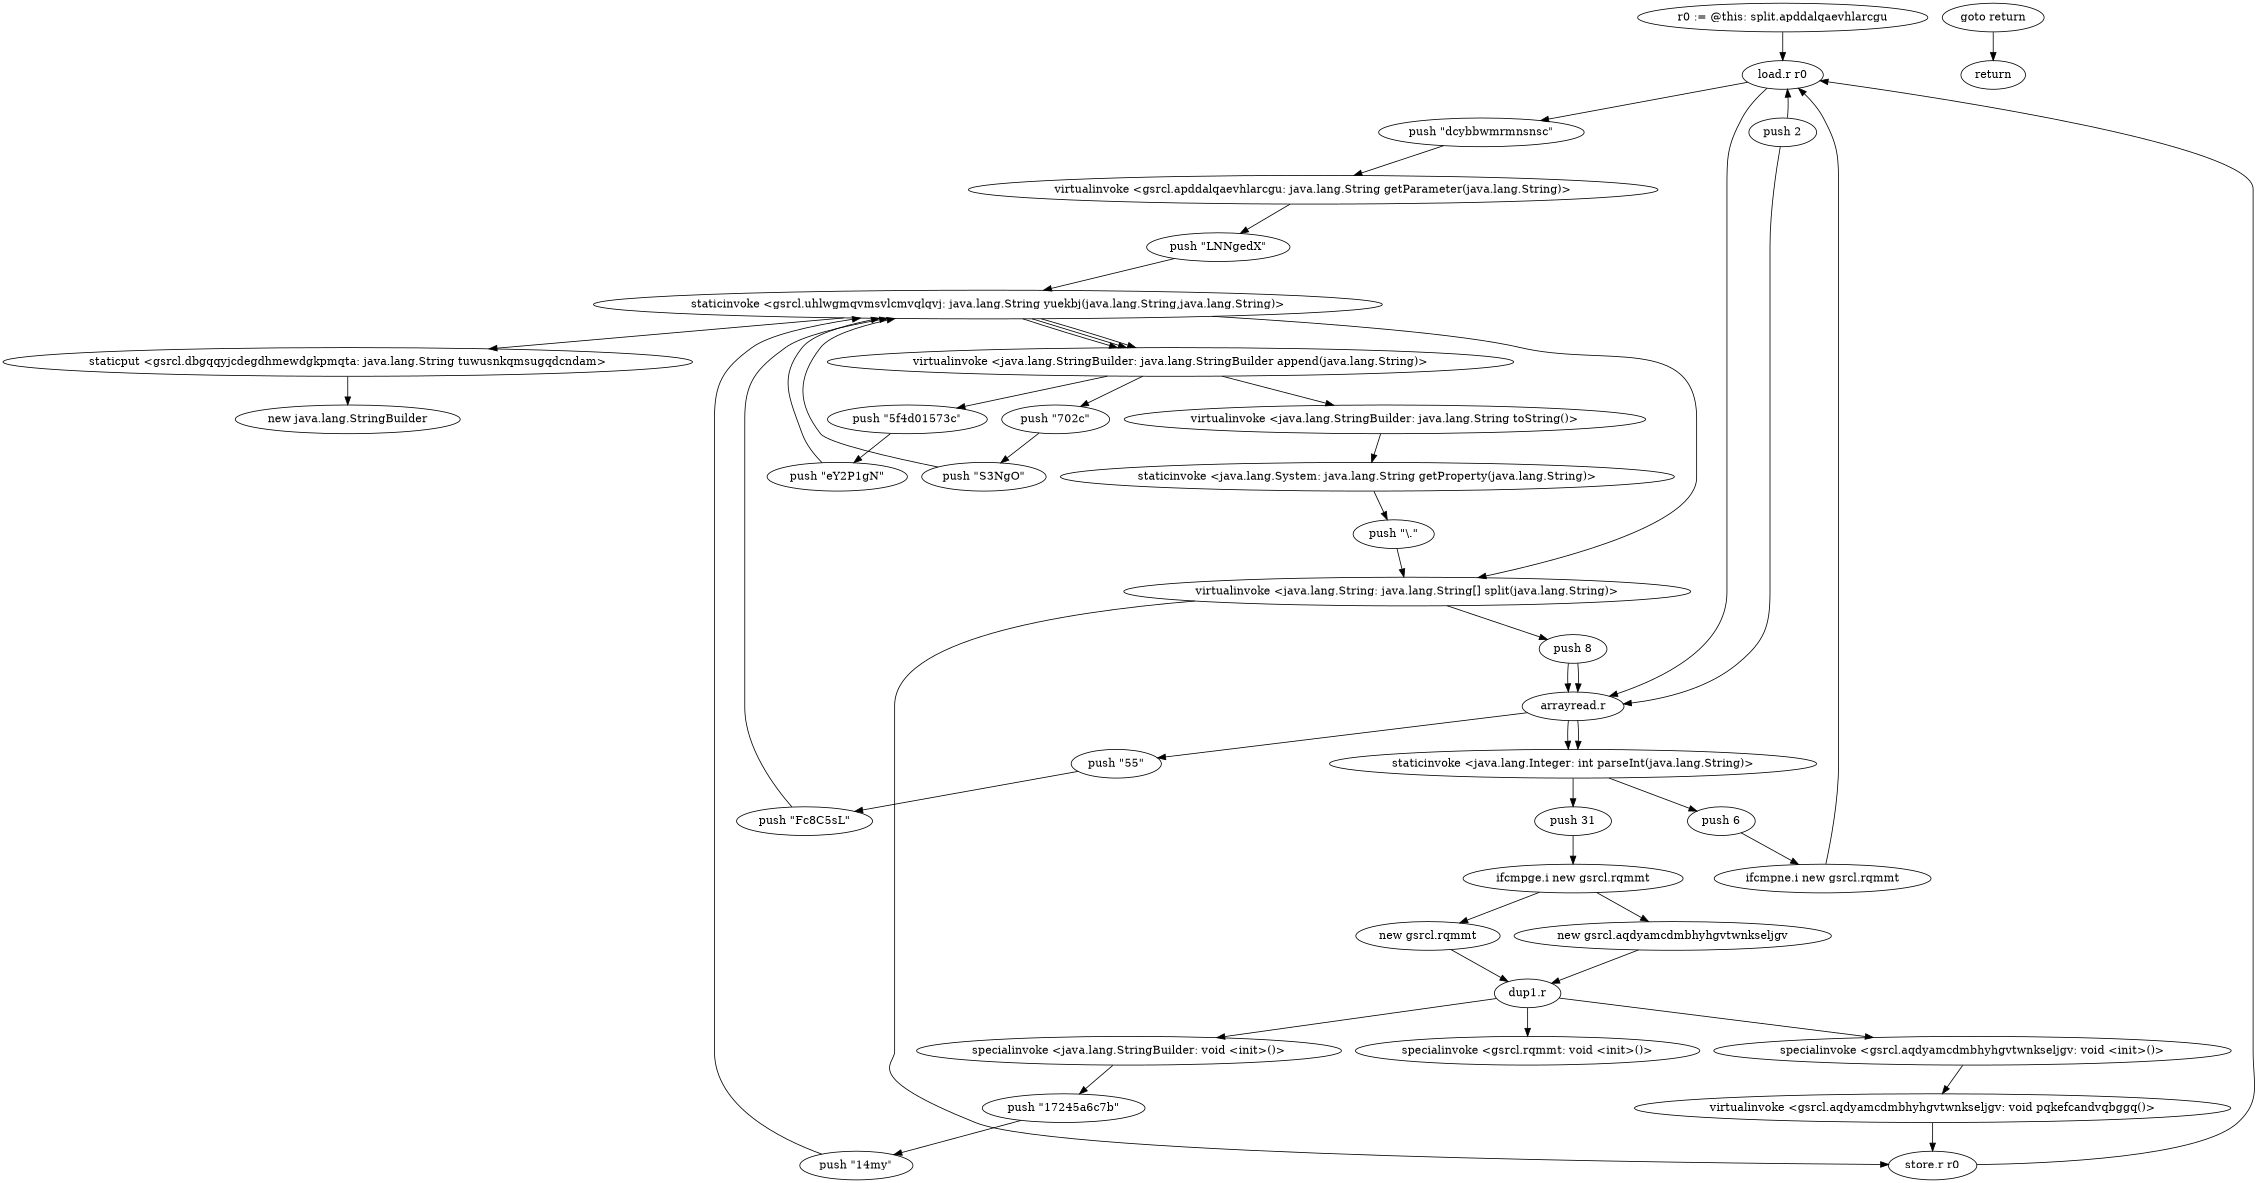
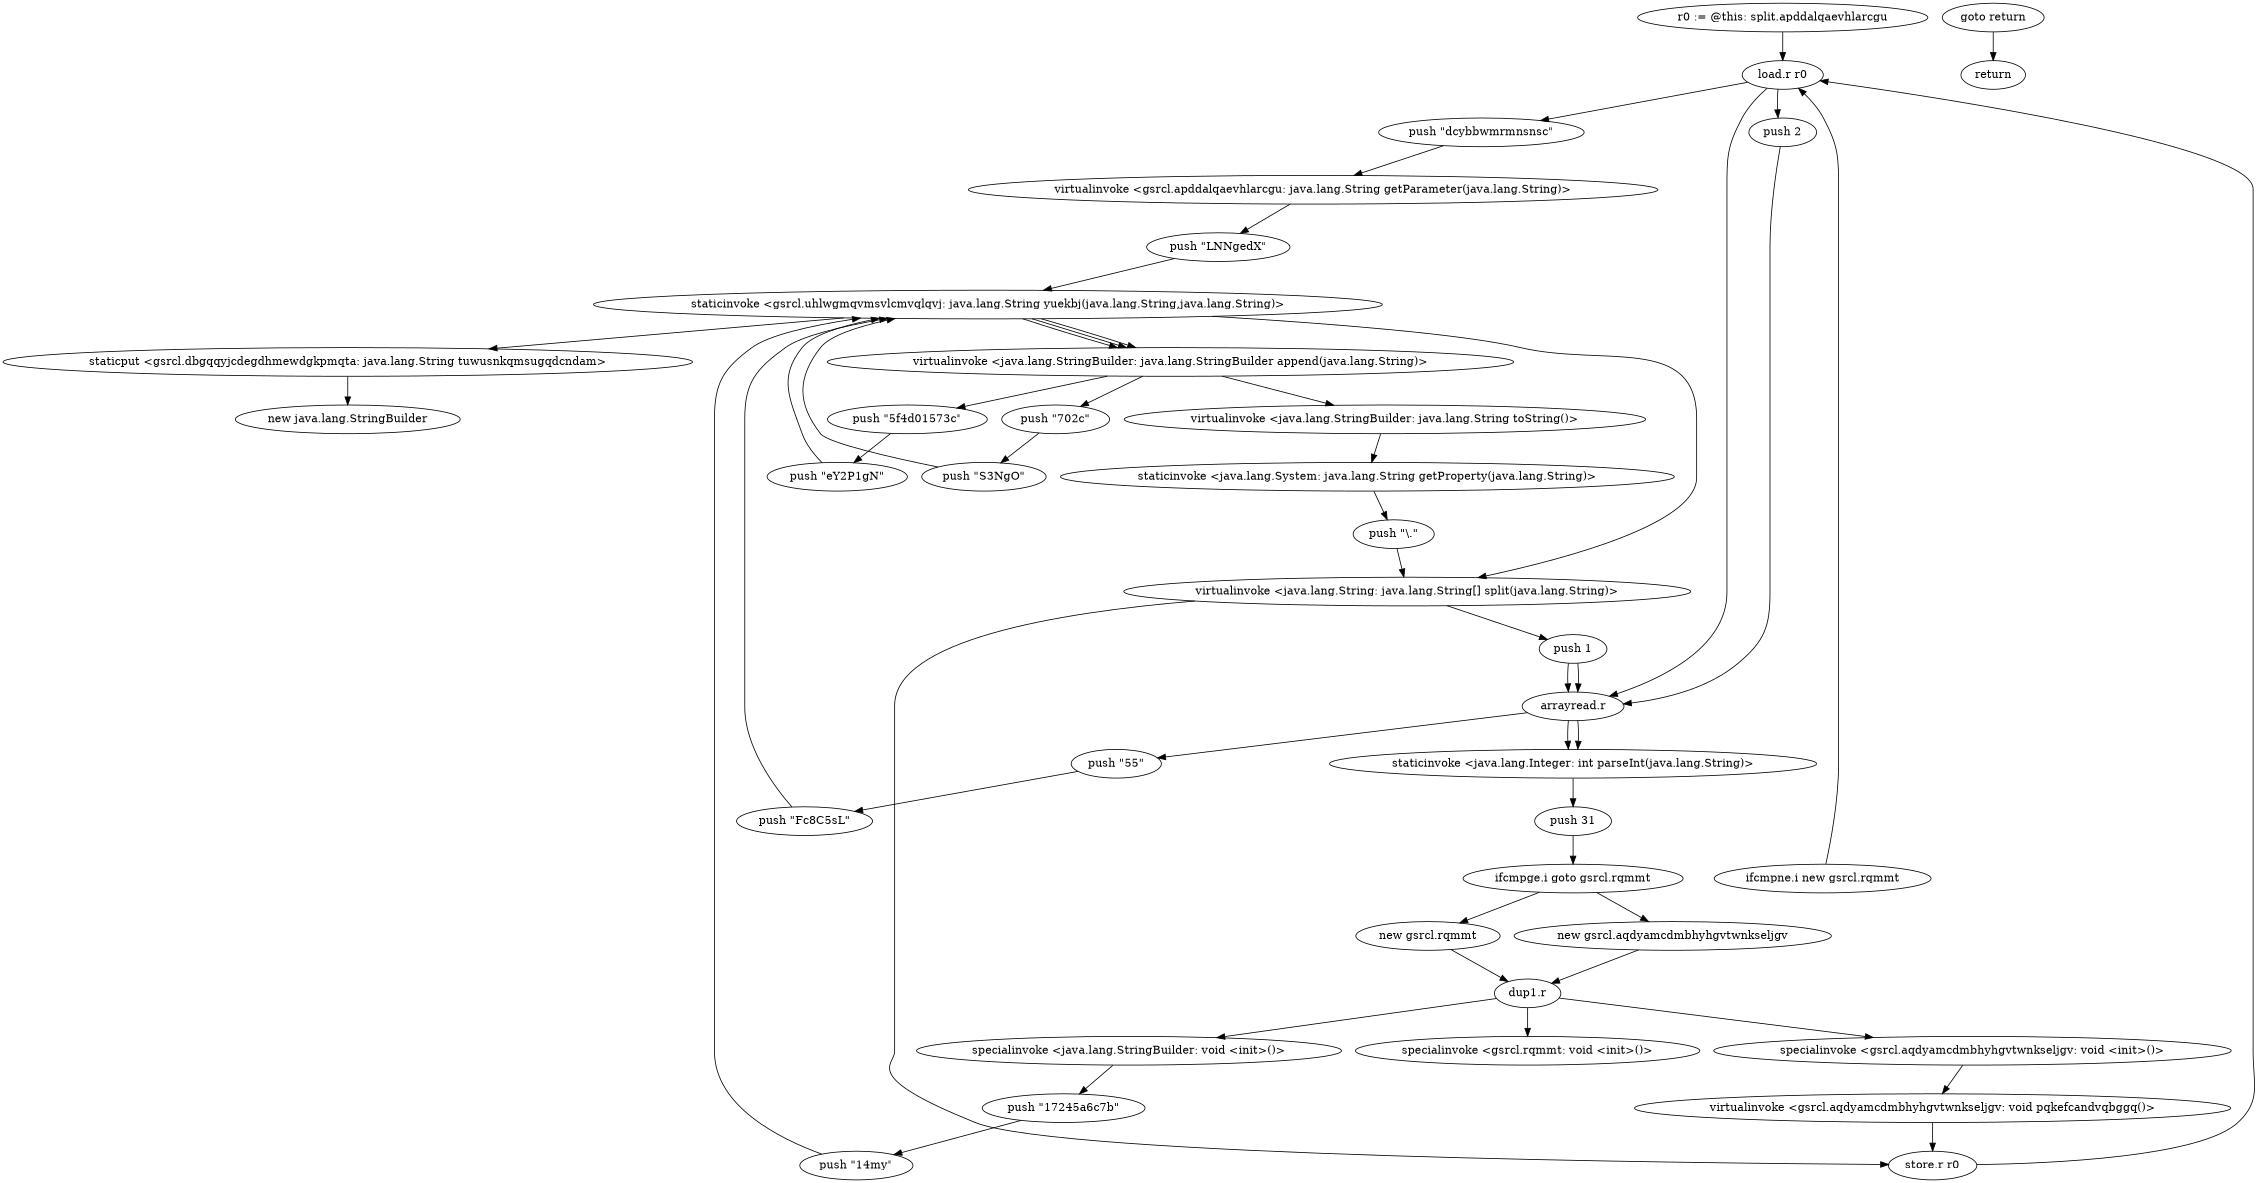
(1788, 108) -> (1777, 99)
(1573, 649) -> (1573, 649)
(1721, 821) -> none
(1573, 879) -> (1573, 879)
